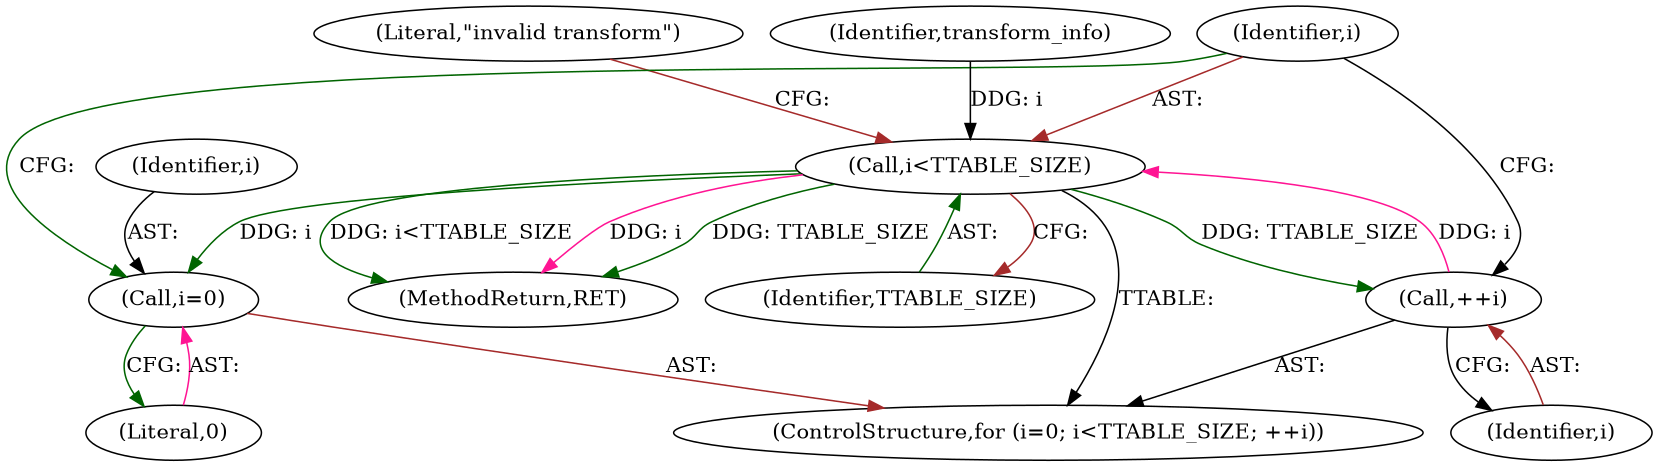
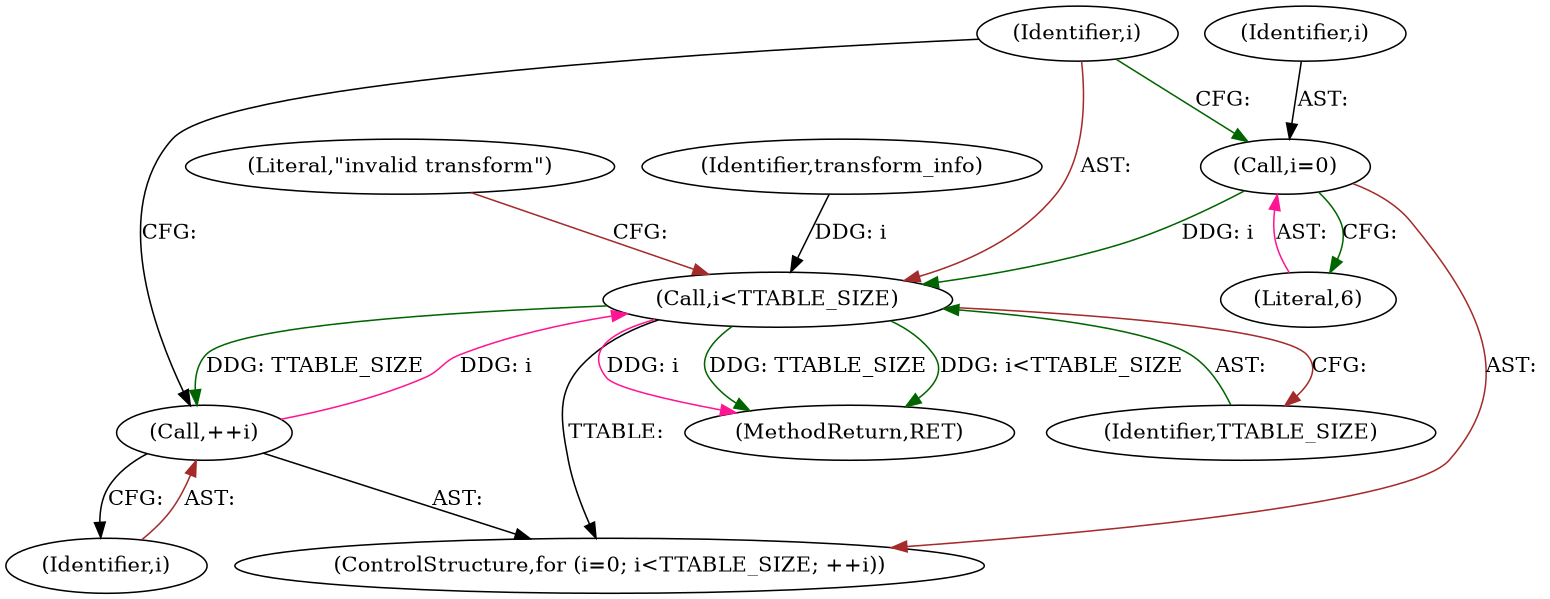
(336, 203) -> (1096, 251)
(174, 433) -> (1308, 300)
